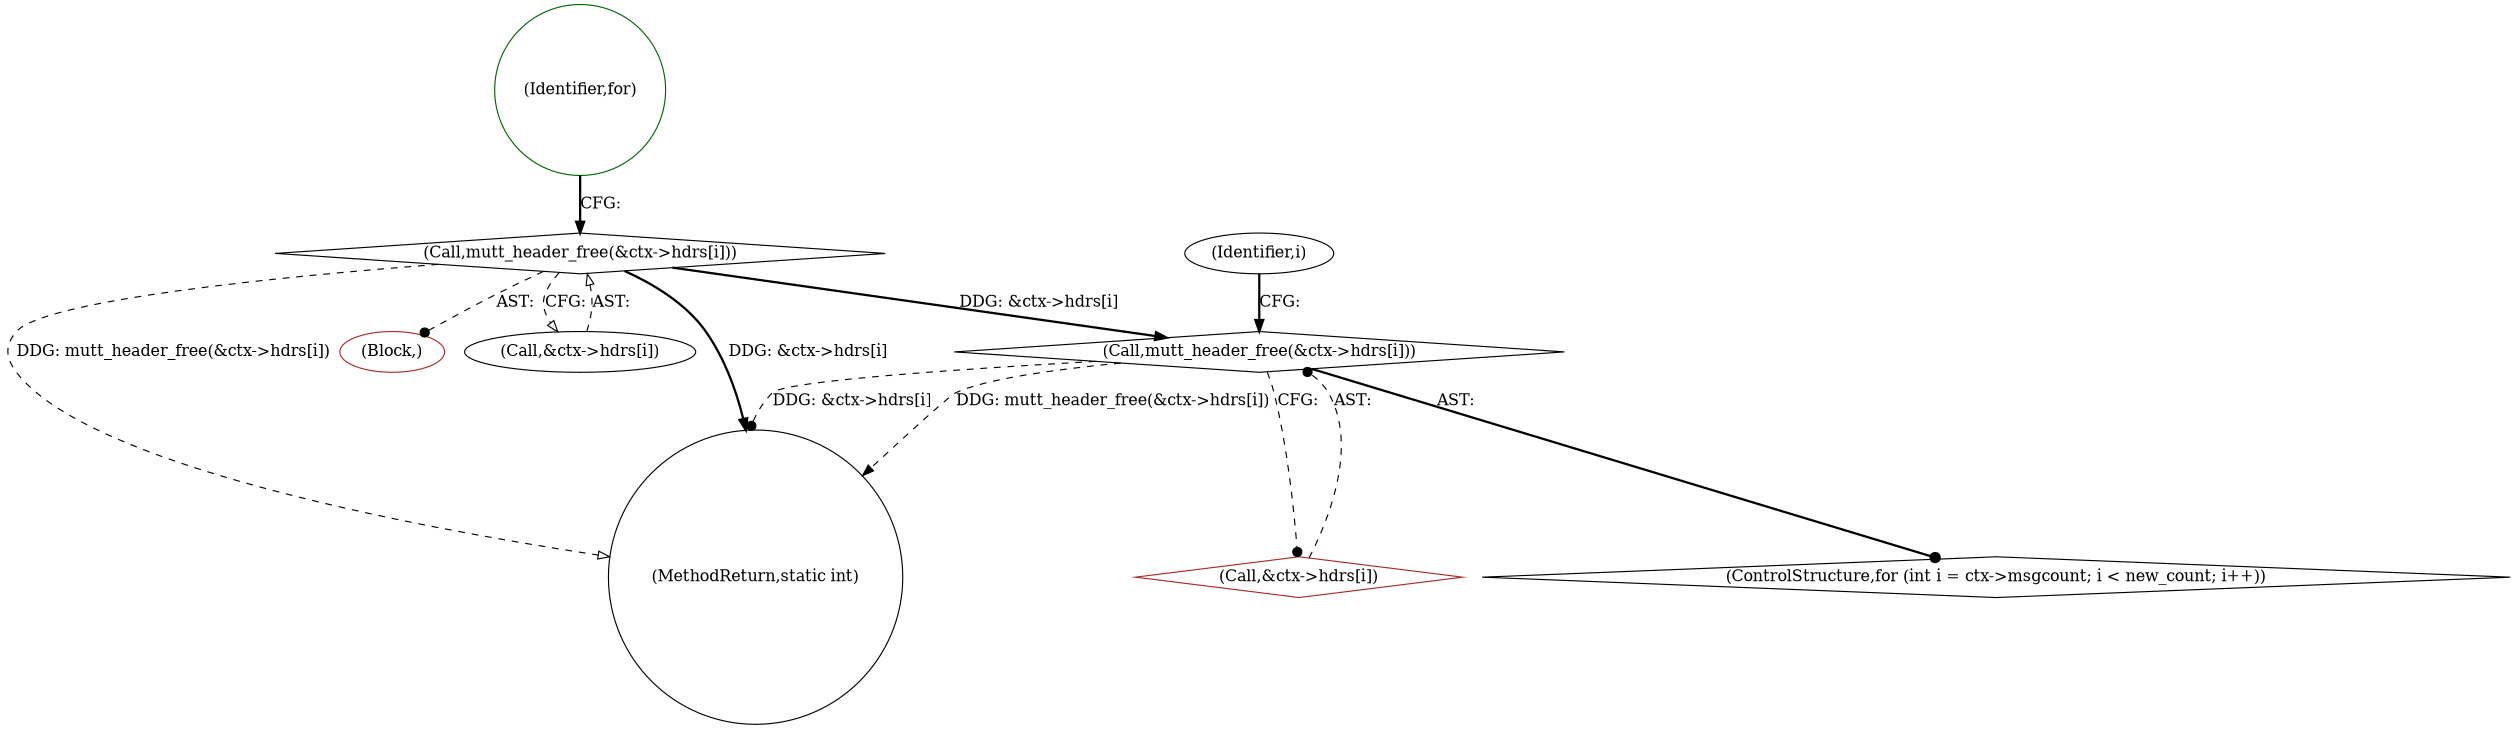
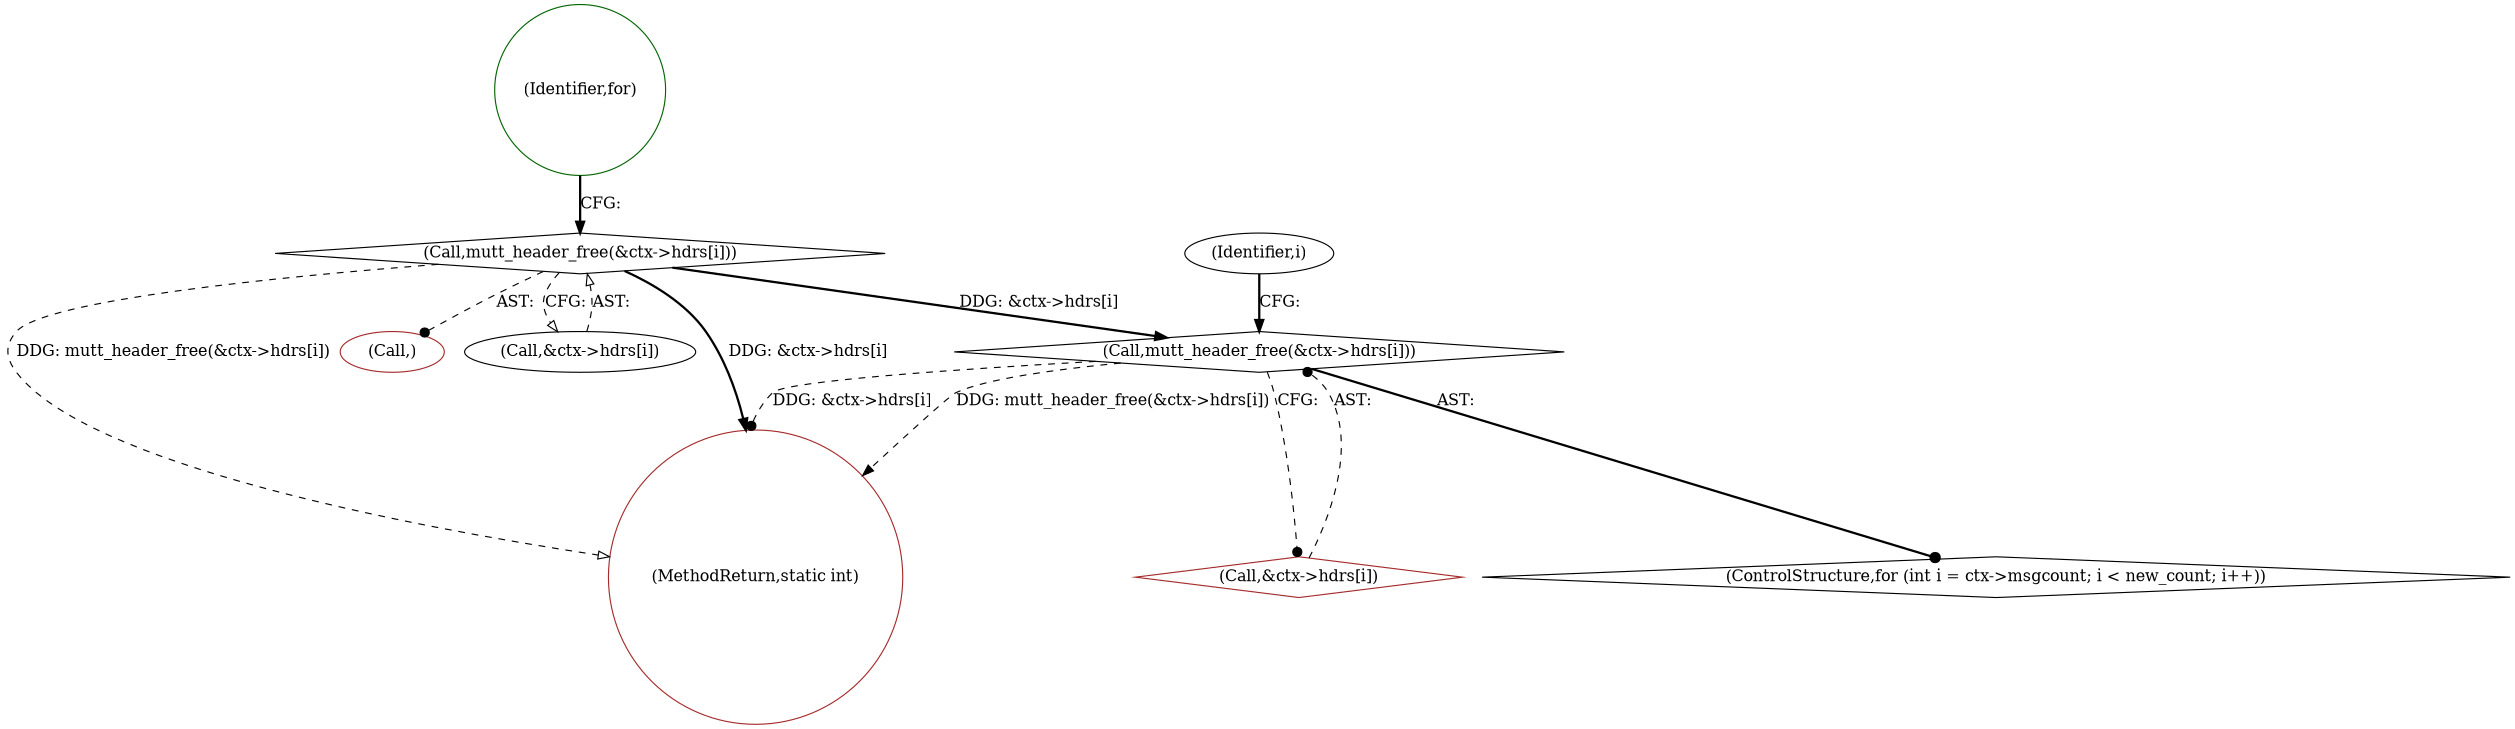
(392, 352) -> (392, 352)
(756, 577) -> (756, 577)
